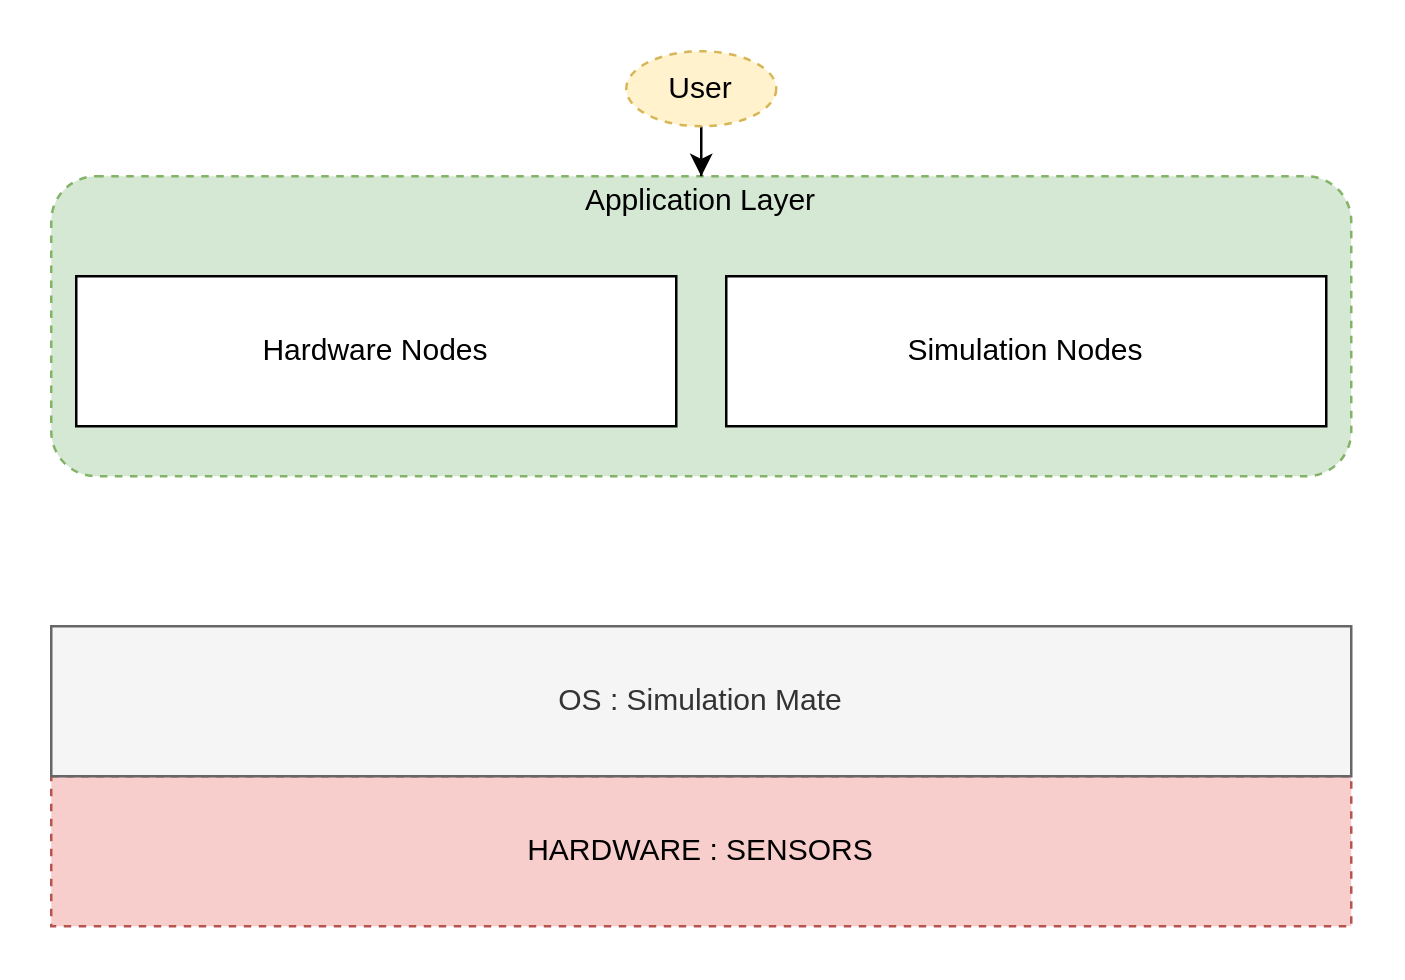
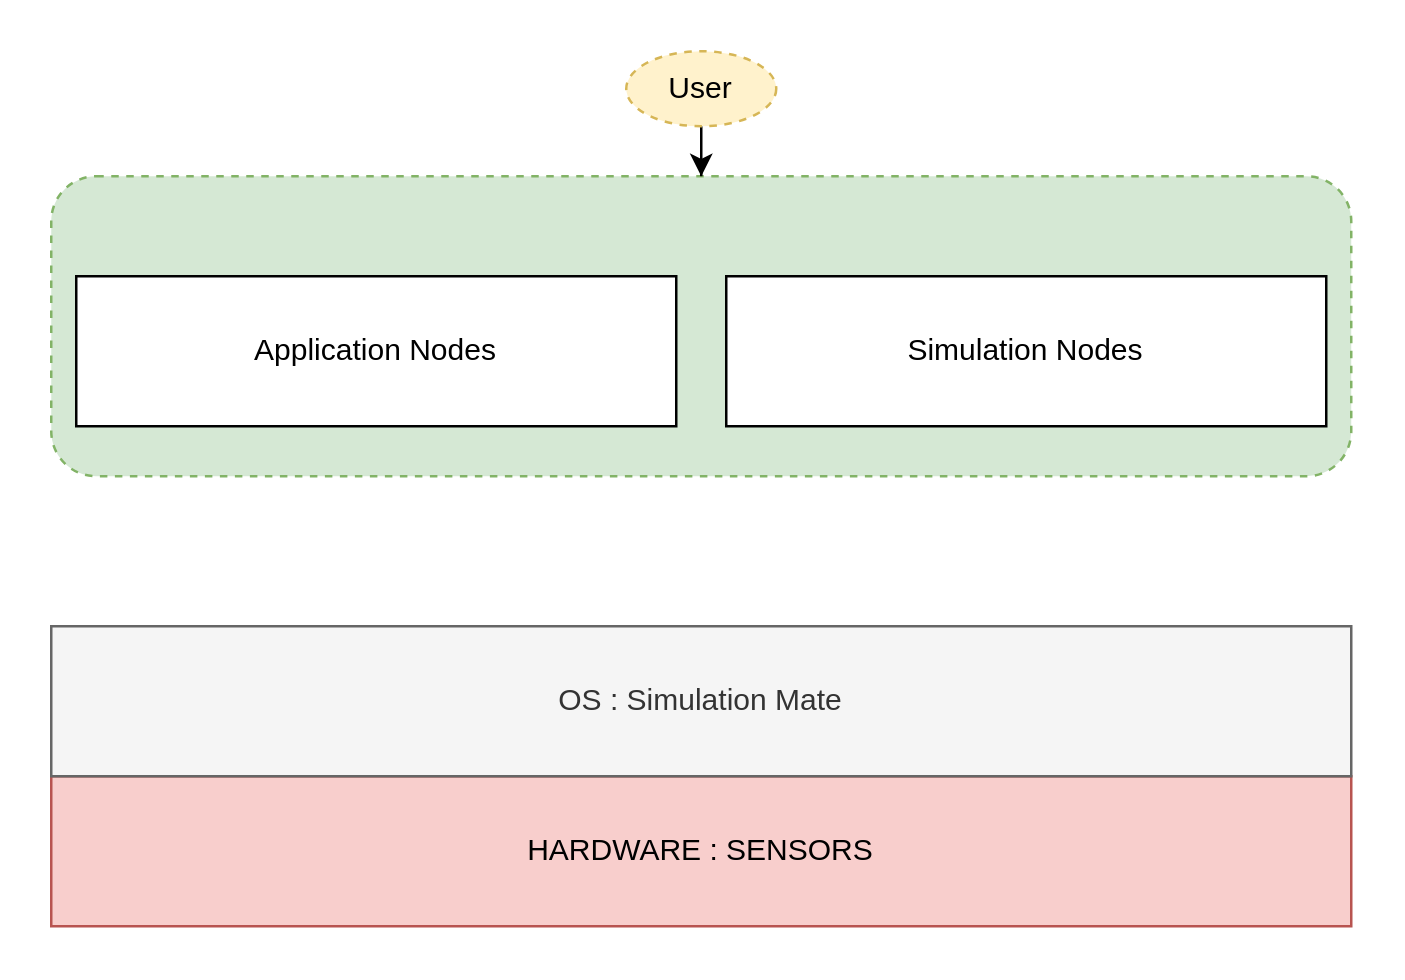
(701, 201) -> none
(376, 351) -> (376, 351)
(701, 851) -> (701, 851)
